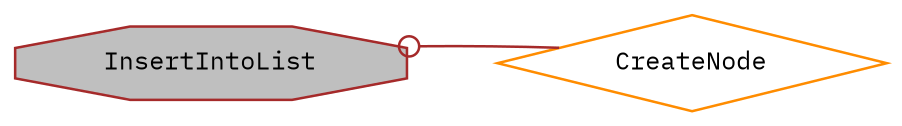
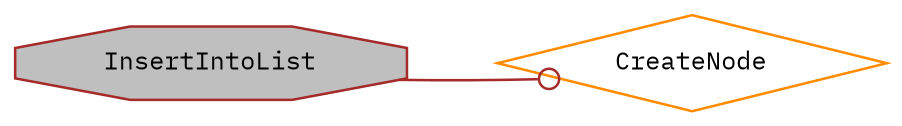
(490, 46) -> (468, 80)
